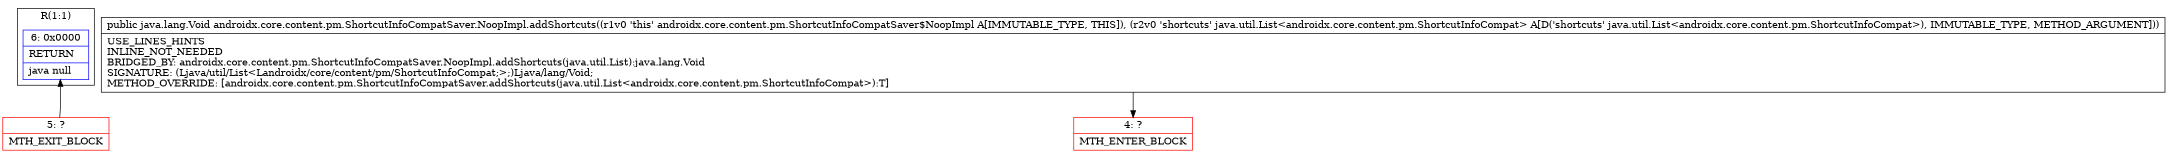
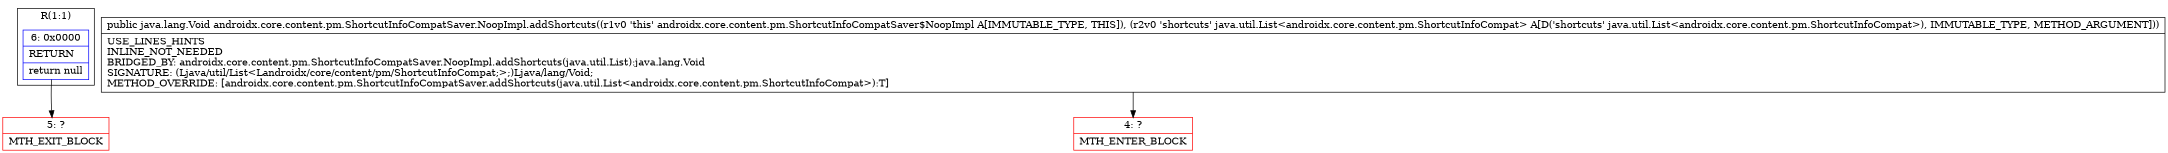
(50, 71) -> (56, 71)
(61, 102) -> (51, 95)
